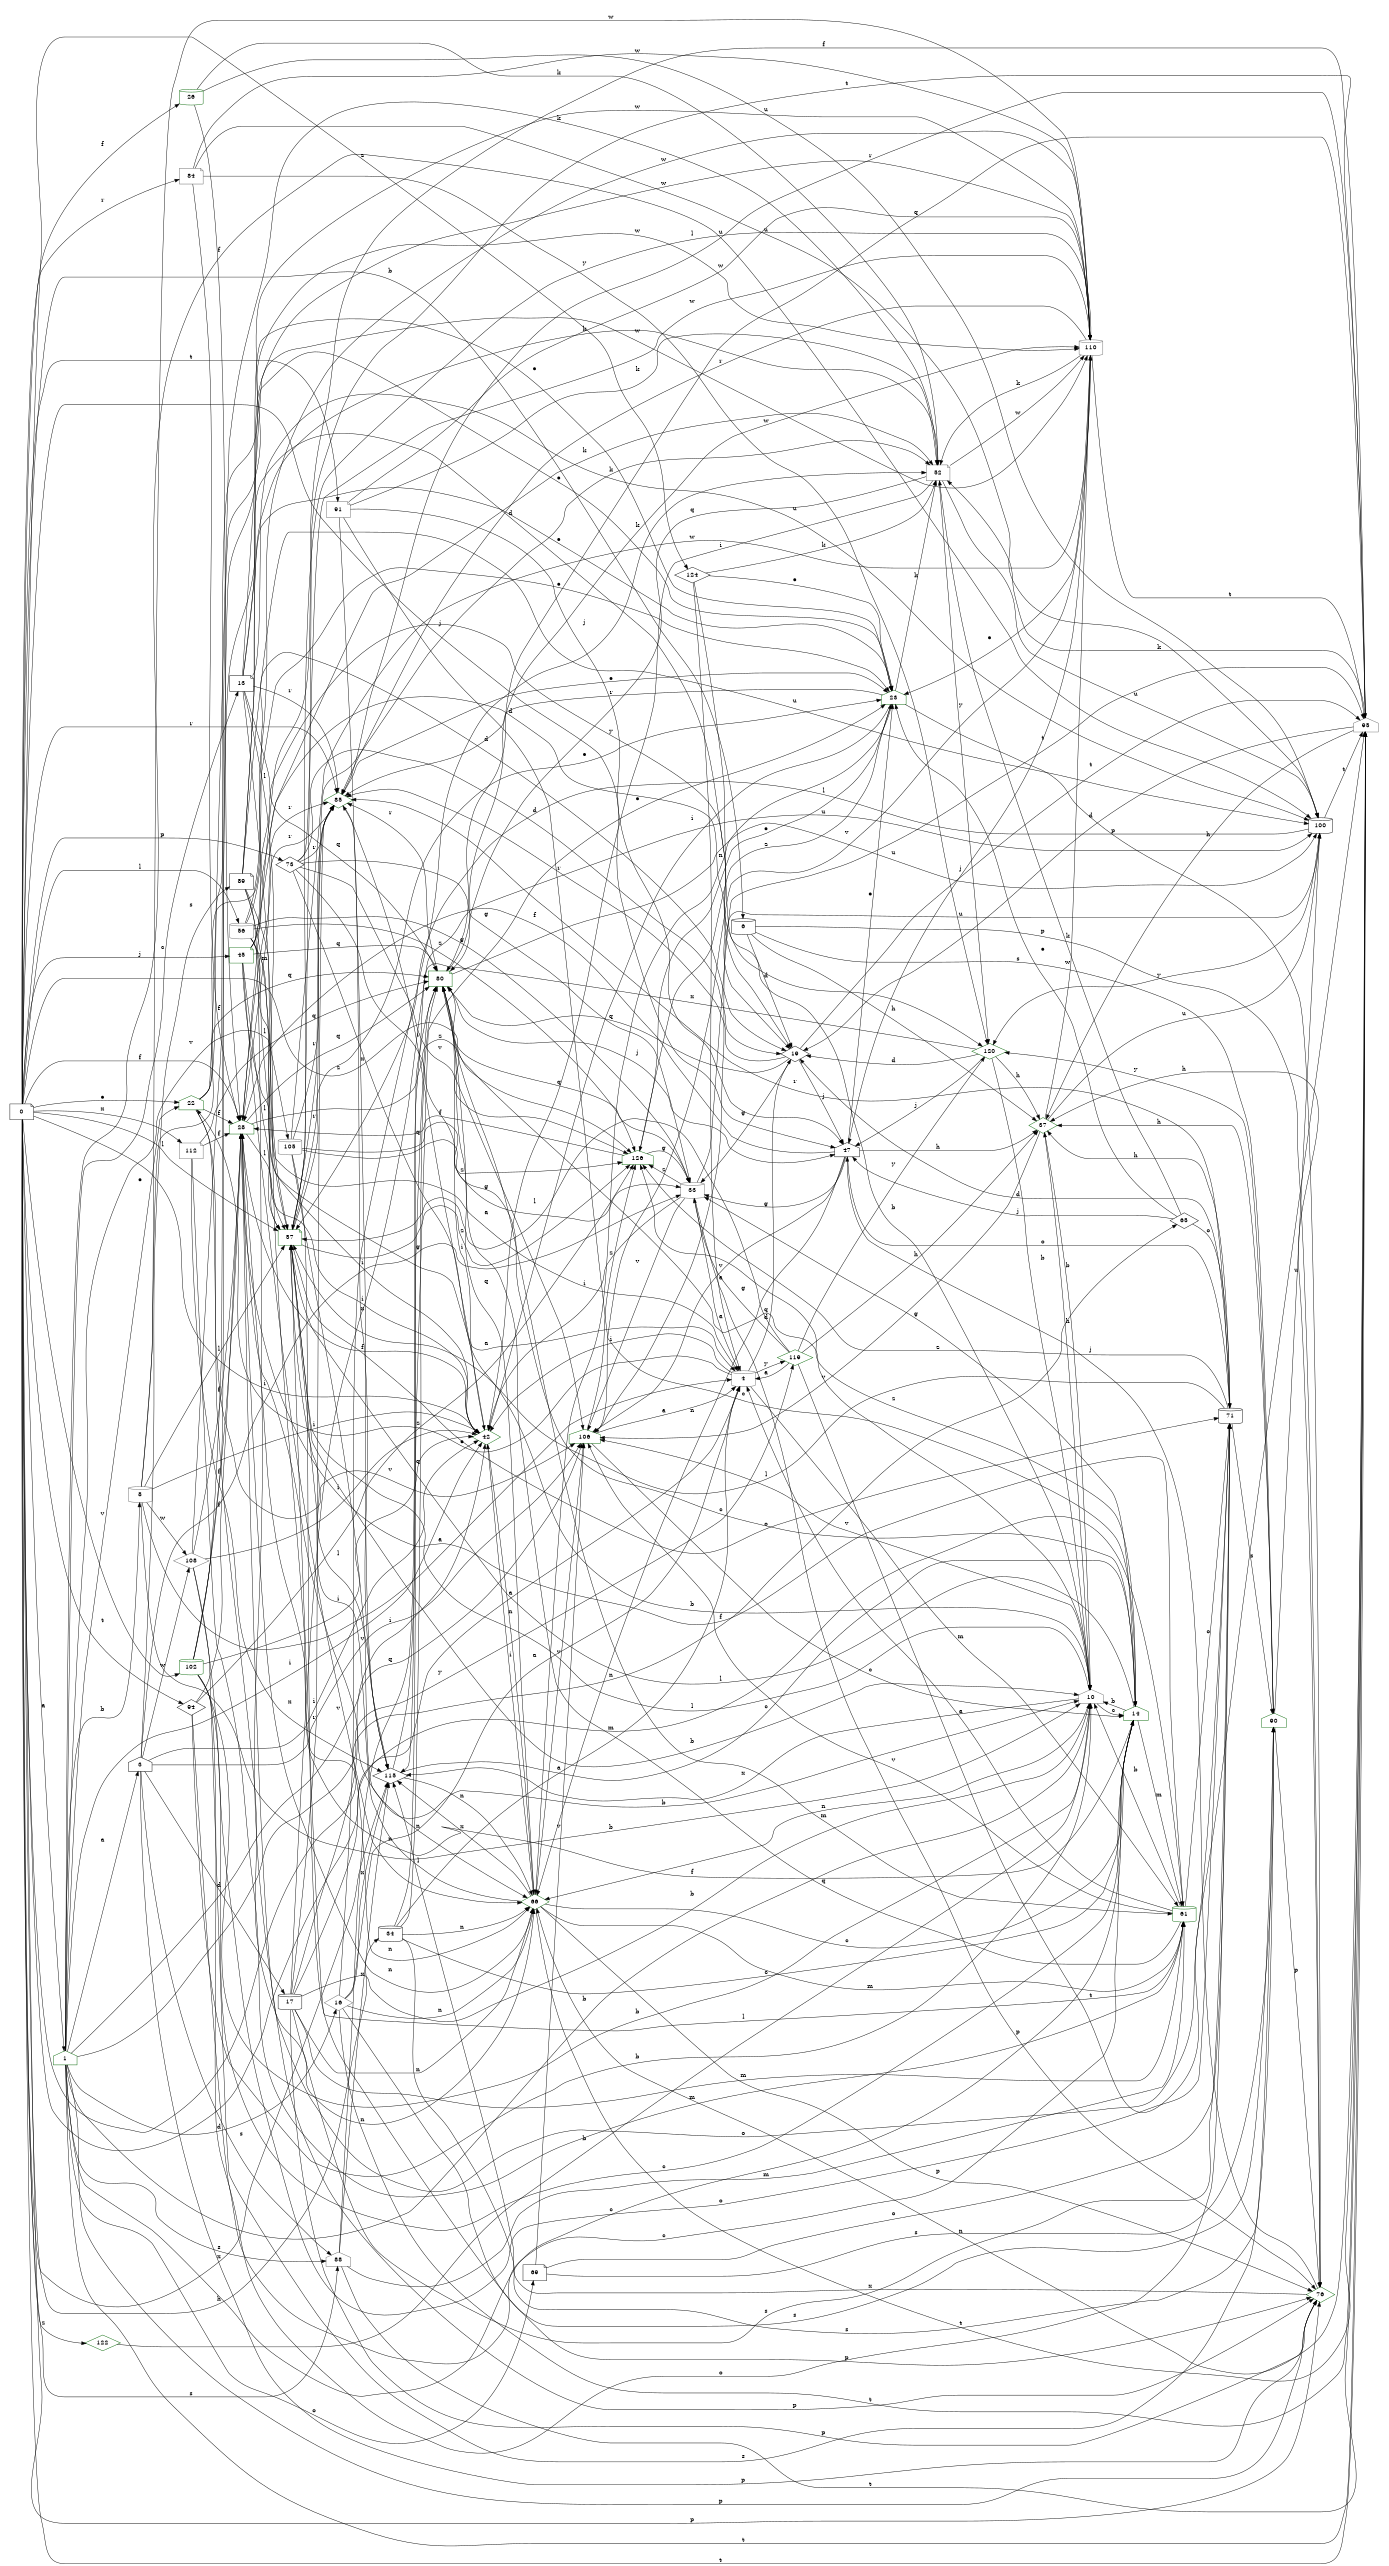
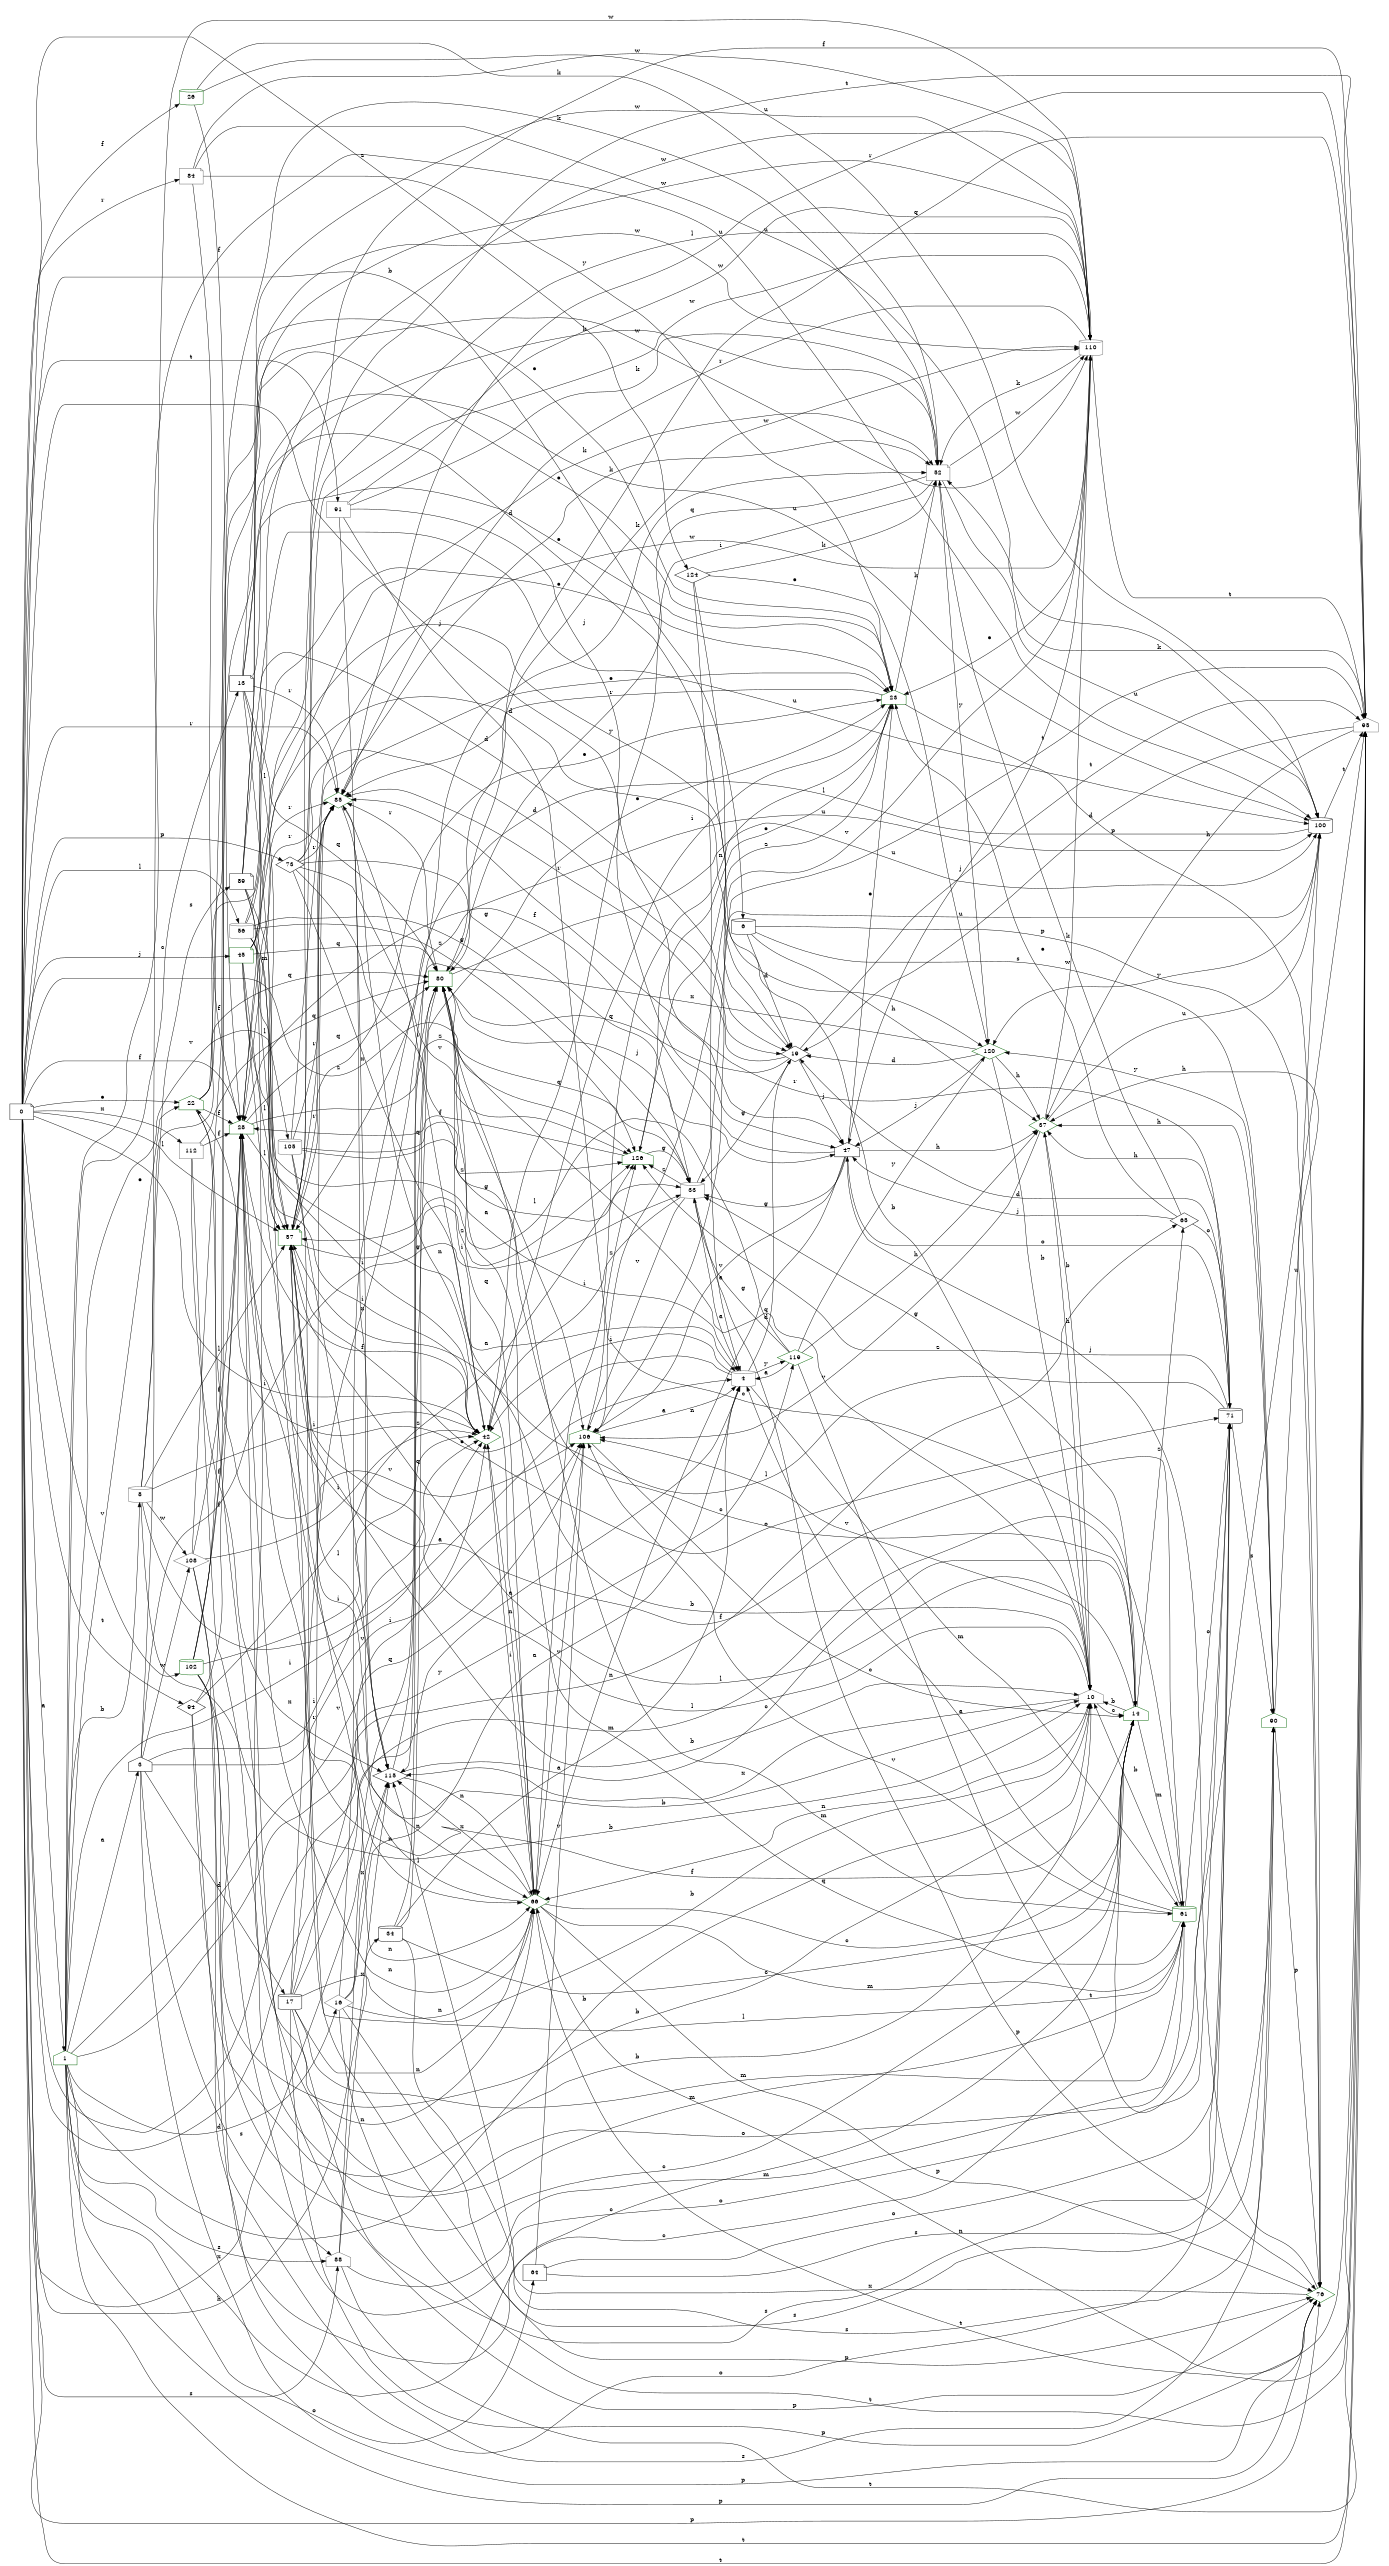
(924, 1418) -> (1160, 1469)
(466, 1930) -> (466, 1344)
(535, 2273) -> (535, 2273)
(103, 2343) -> none
